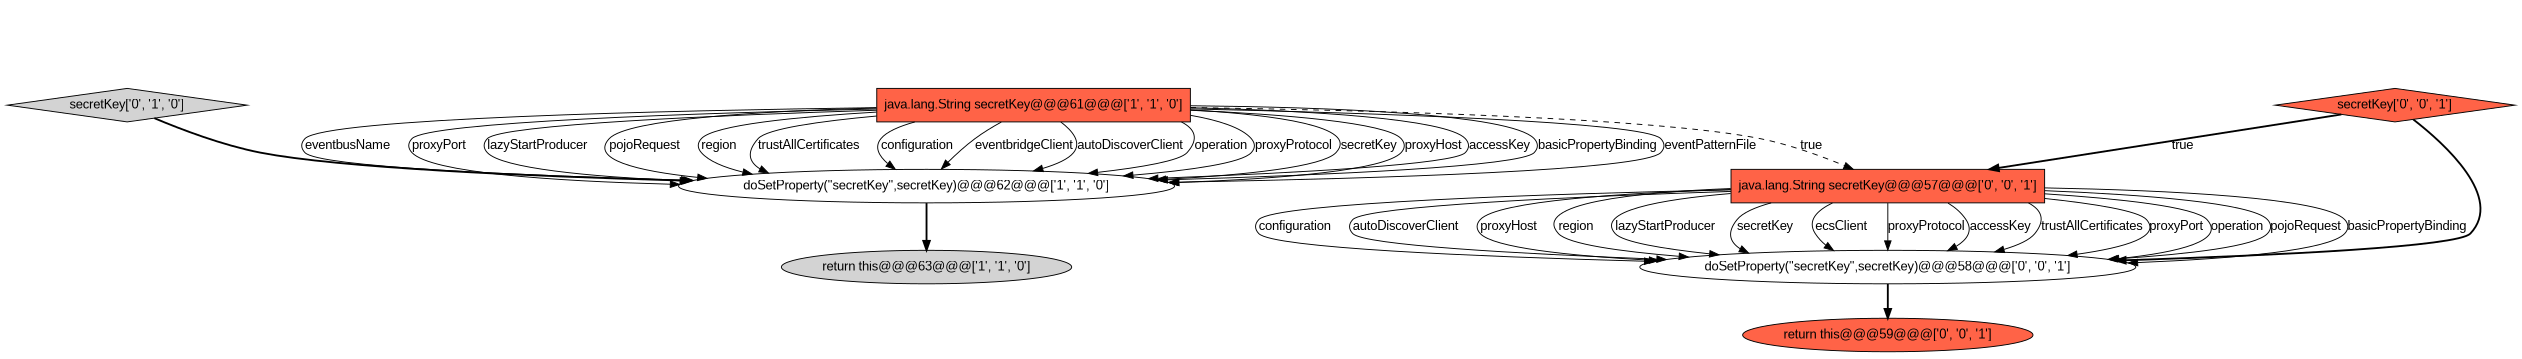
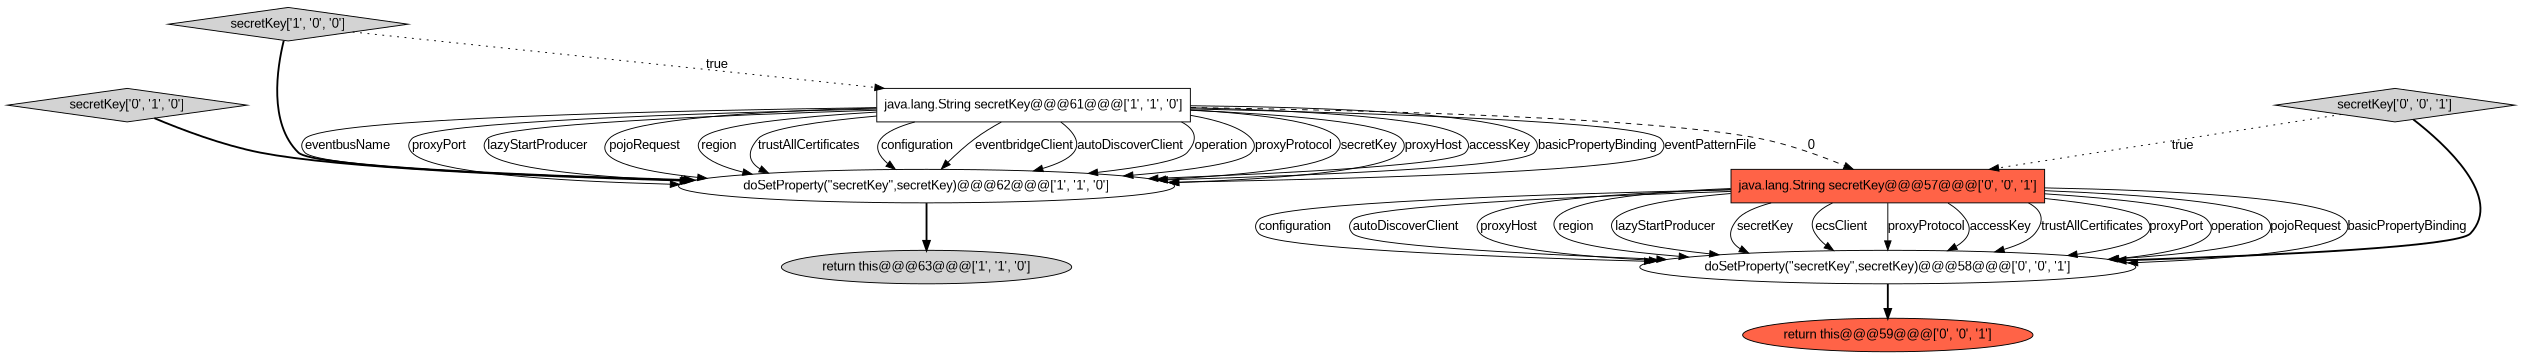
none -> (288, 24)
(1034, 105) -> (1034, 105)
(2395, 105) -> (2395, 105)
(2170, 141) -> (2170, 141)
(1812, 146) -> (1812, 146)
